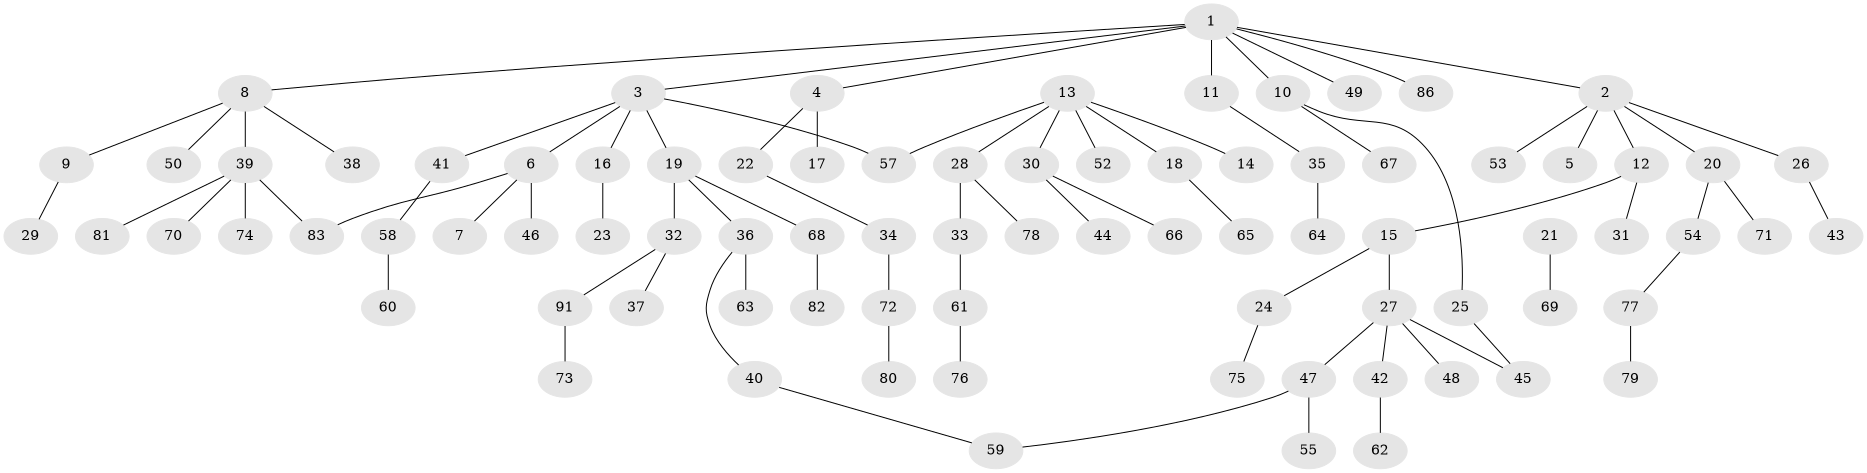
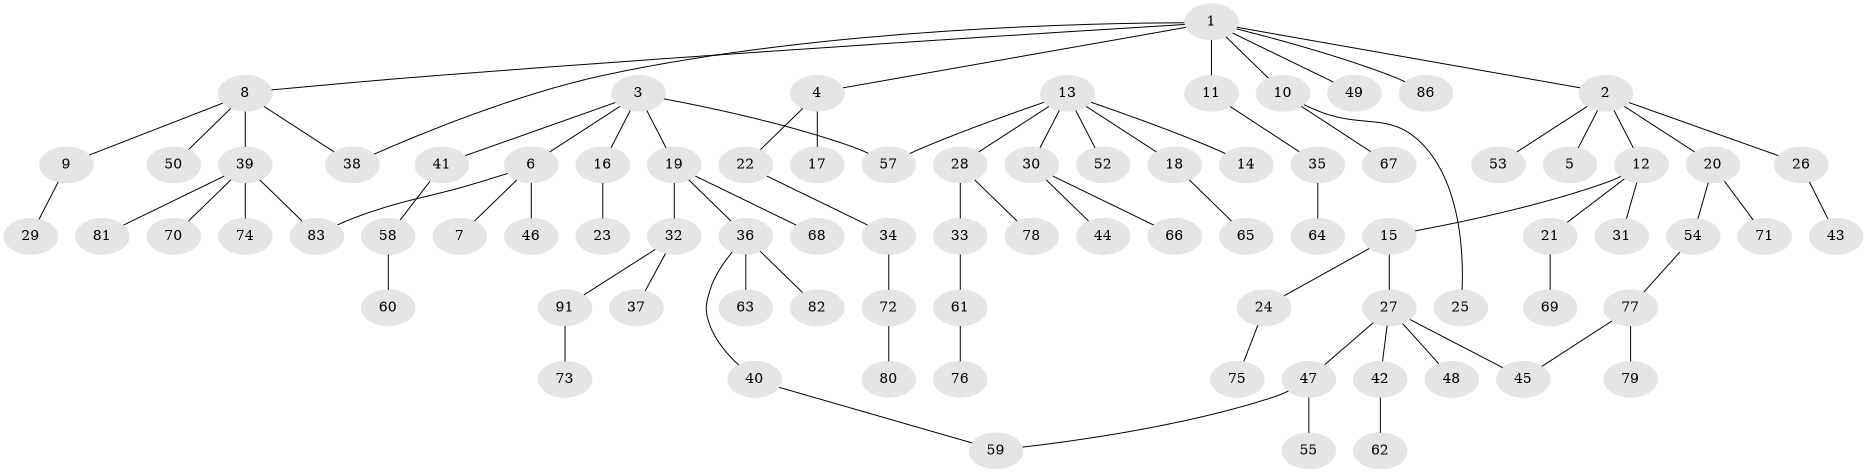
(925, 58) -> (833, 41)
none -> (1596, 201)
(817, 272) -> (781, 272)
(1492, 344) -> (1577, 344)
